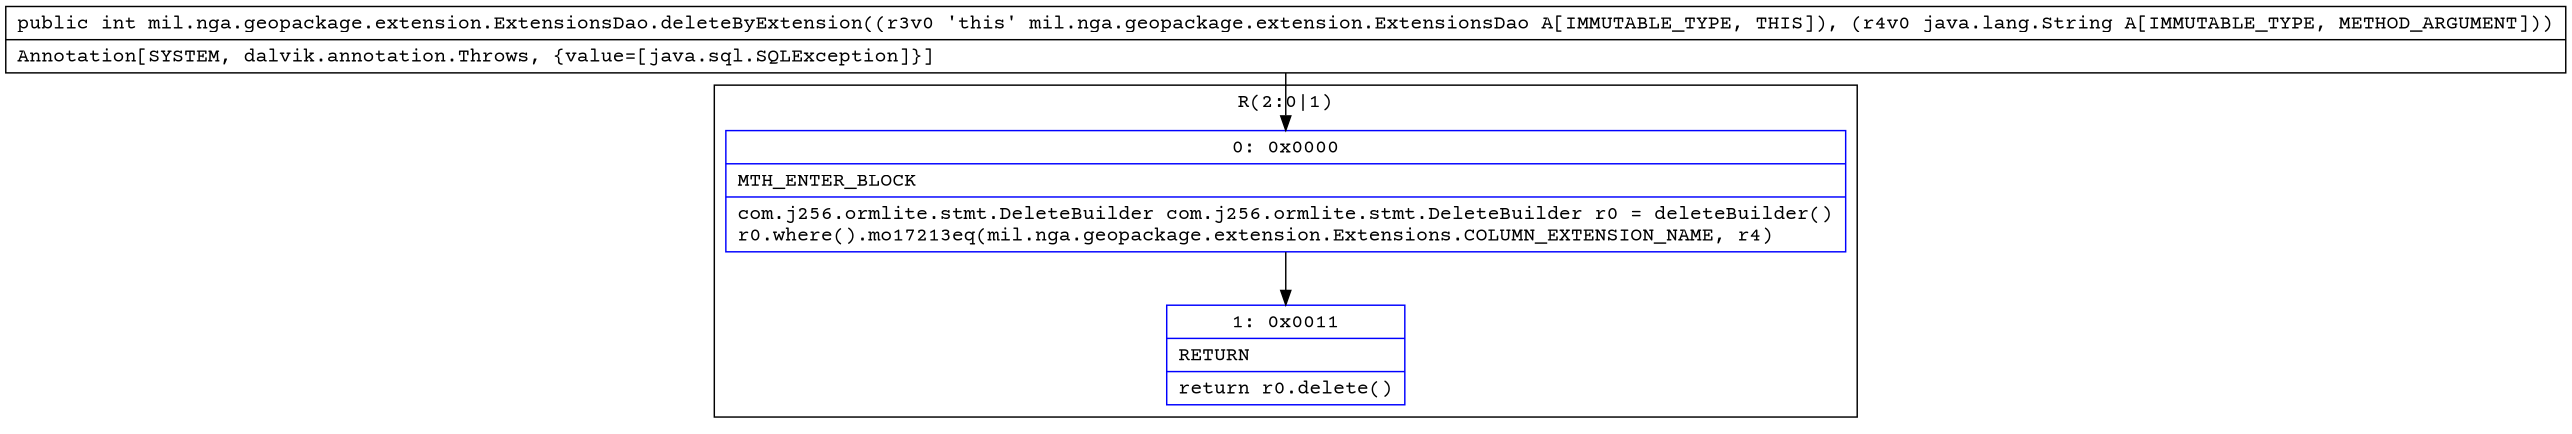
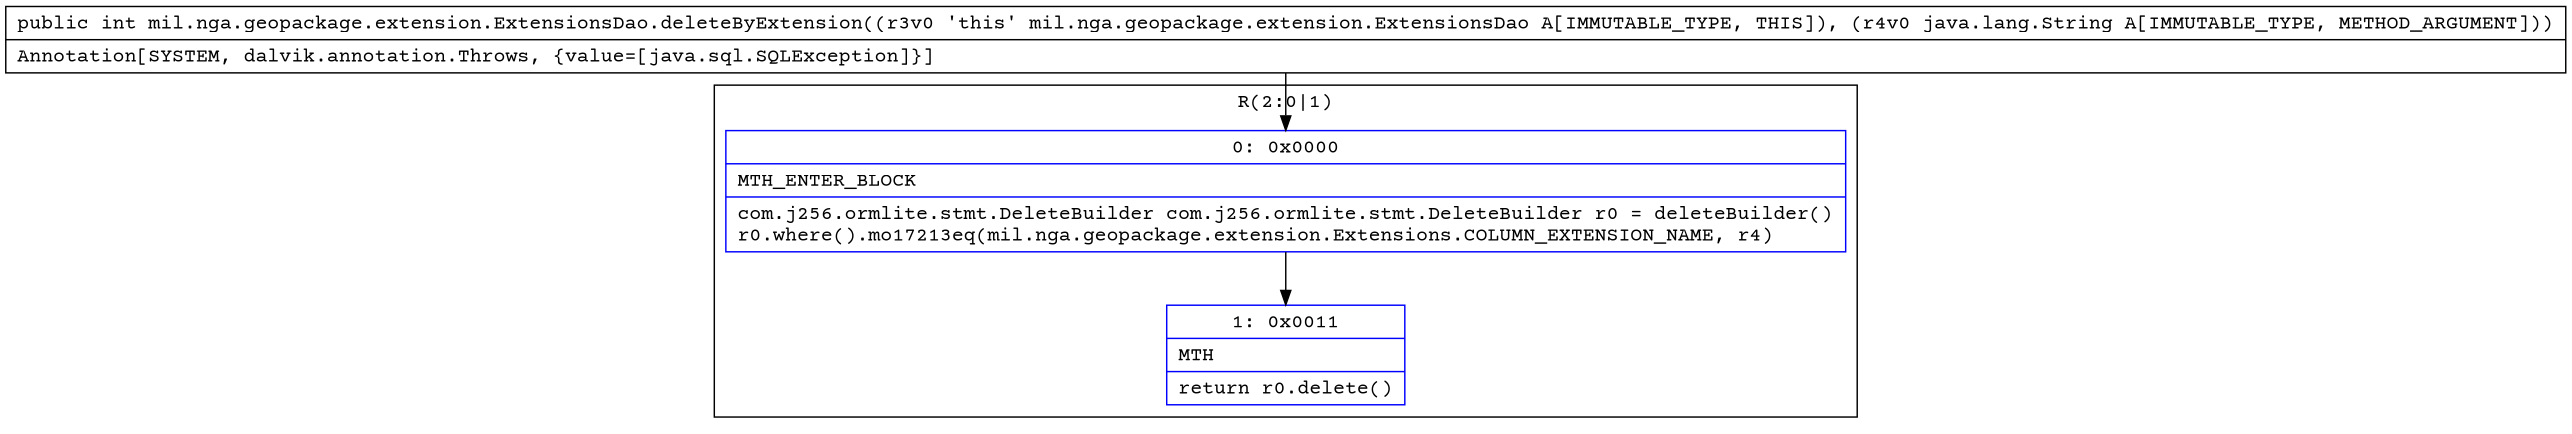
(1214, 354) -> (1196, 354)
